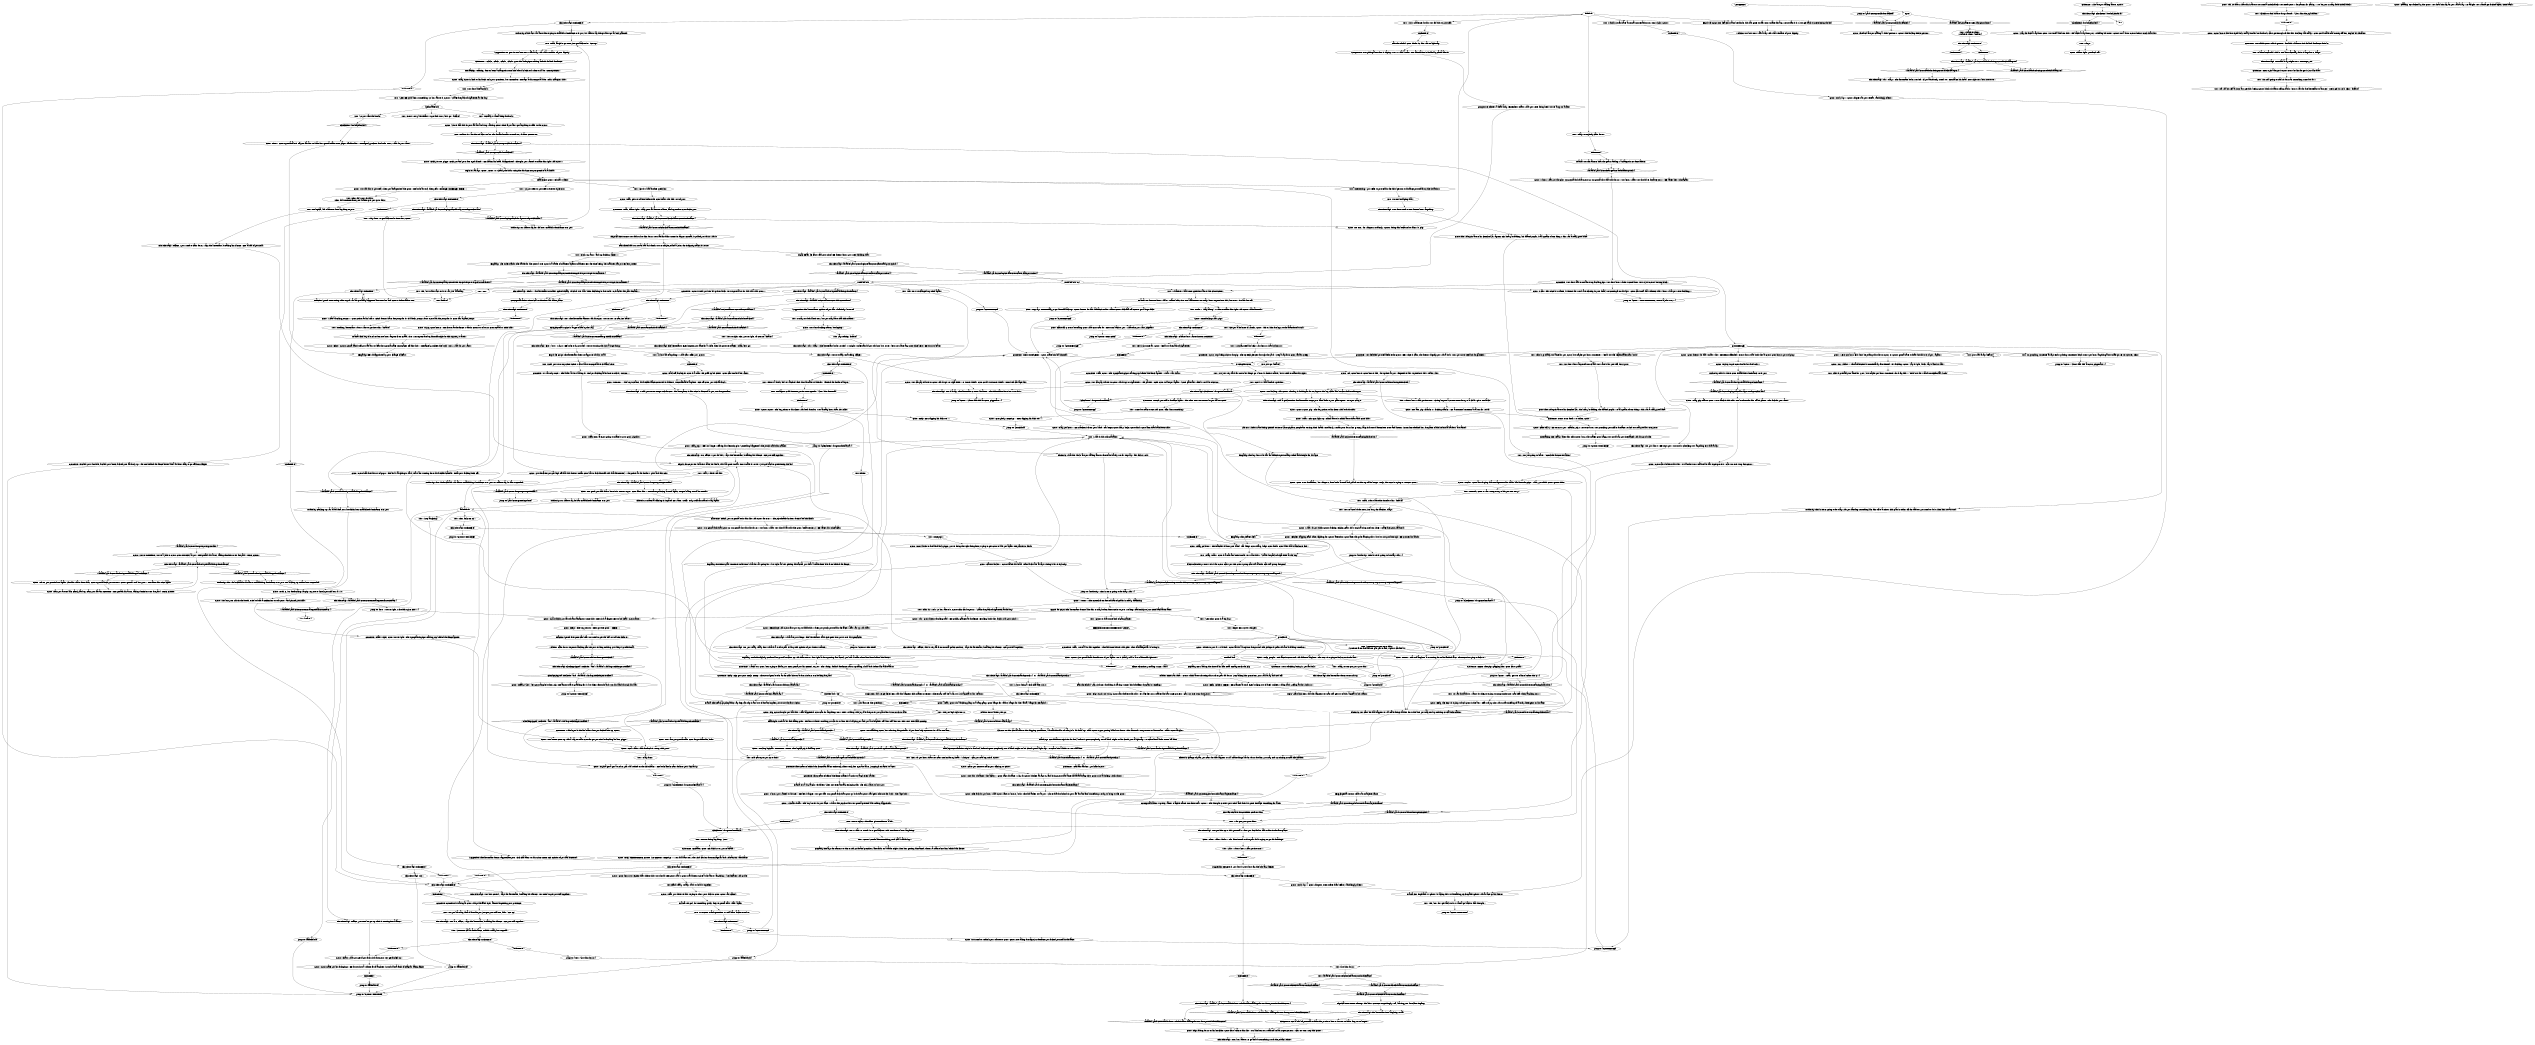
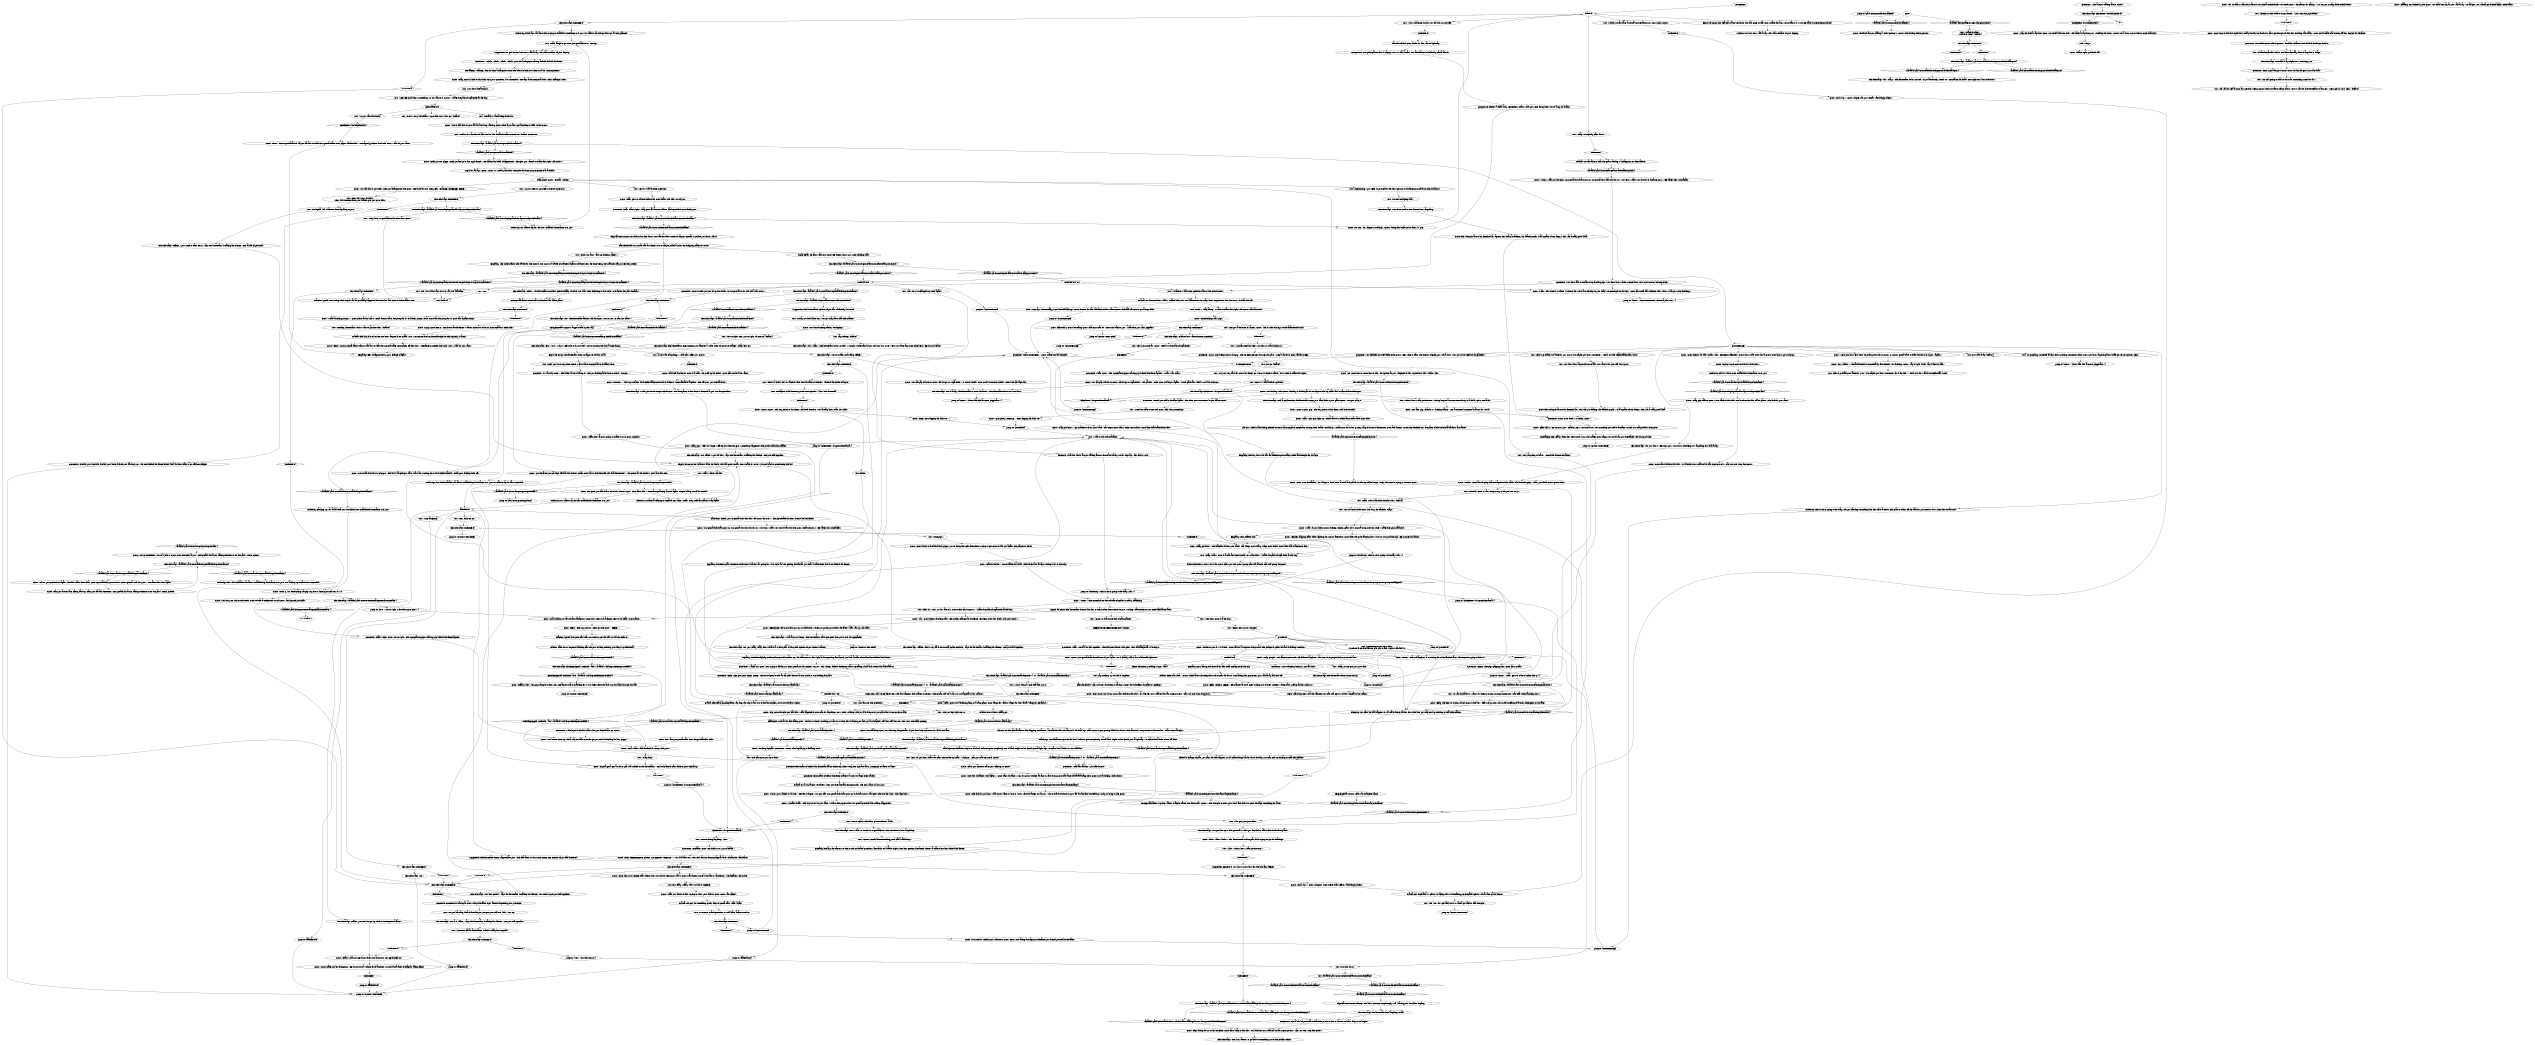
(1826, 6) -> (1664, 9)
(553, 180) -> (553, 180)
(1243, 537) -> (1243, 537)
(1111, 628) -> (1111, 628)
none -> (1112, 676)
(993, 712) -> (993, 712)
(1243, 812) -> none
(689, 885) -> (689, 885)
